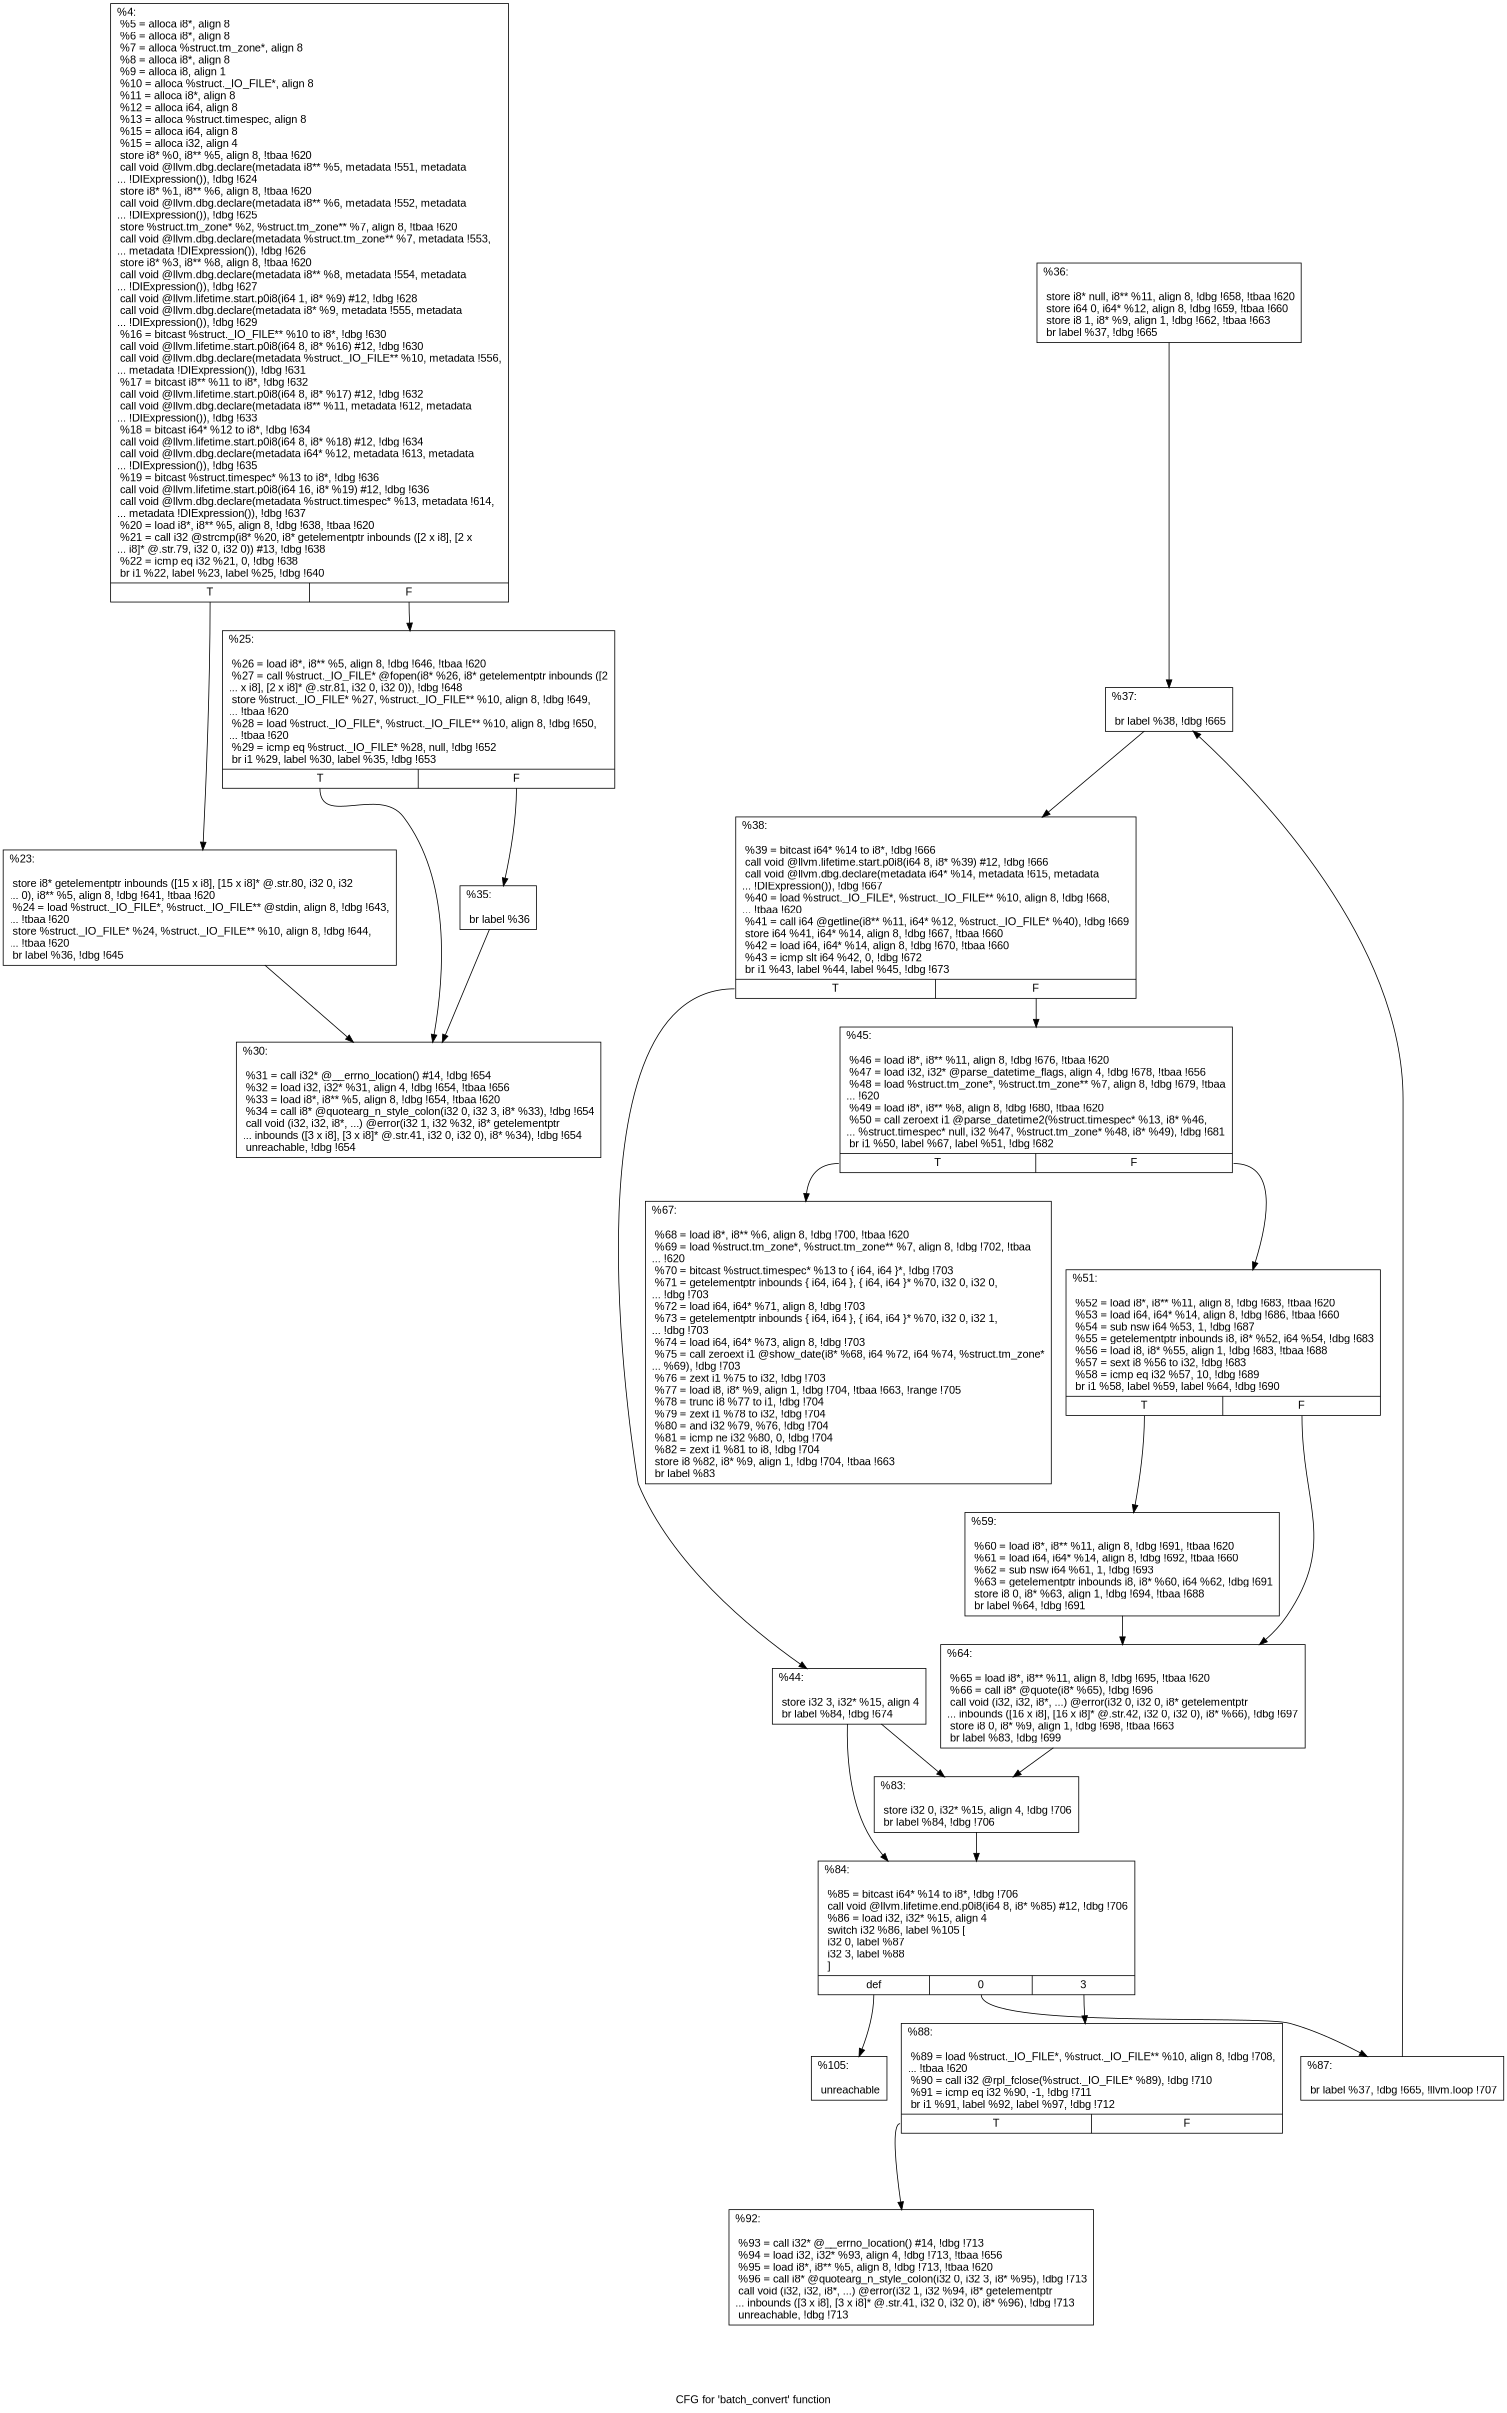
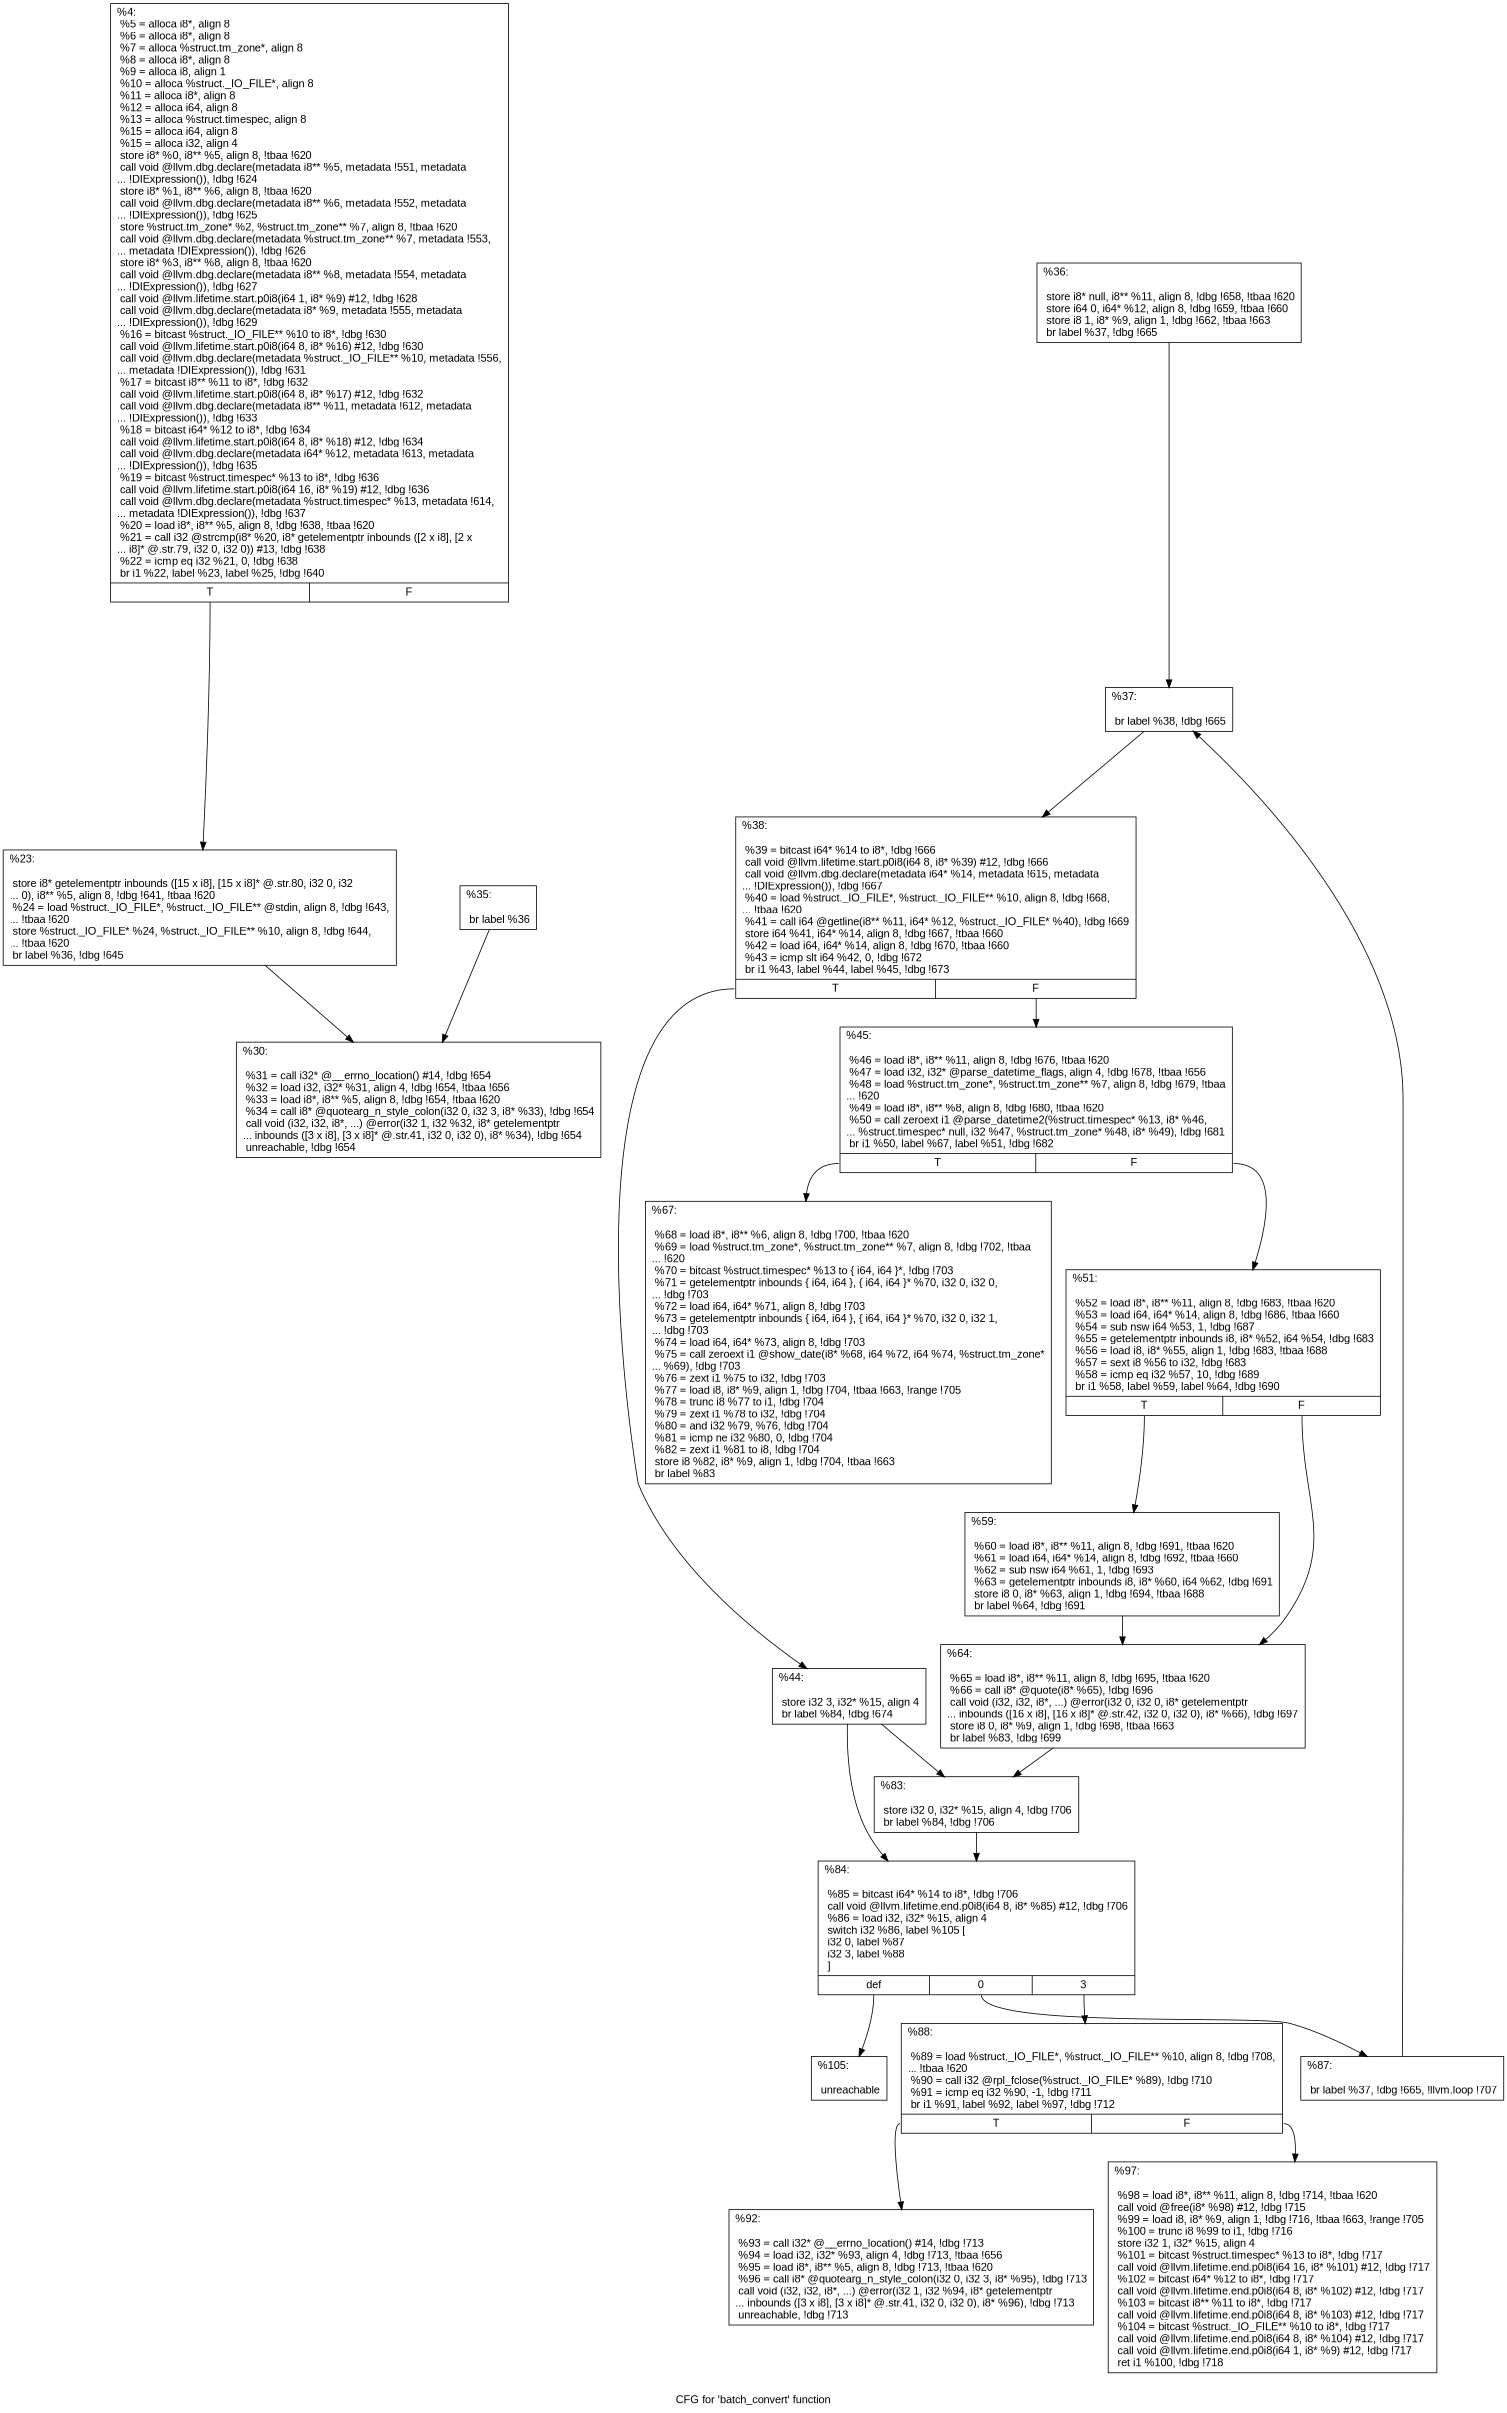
(419, 709) -> none
none -> (1273, 2267)
